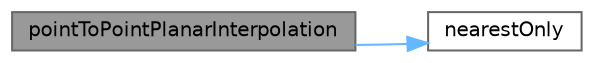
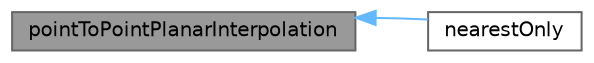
(381, 45) -> (402, 19)
